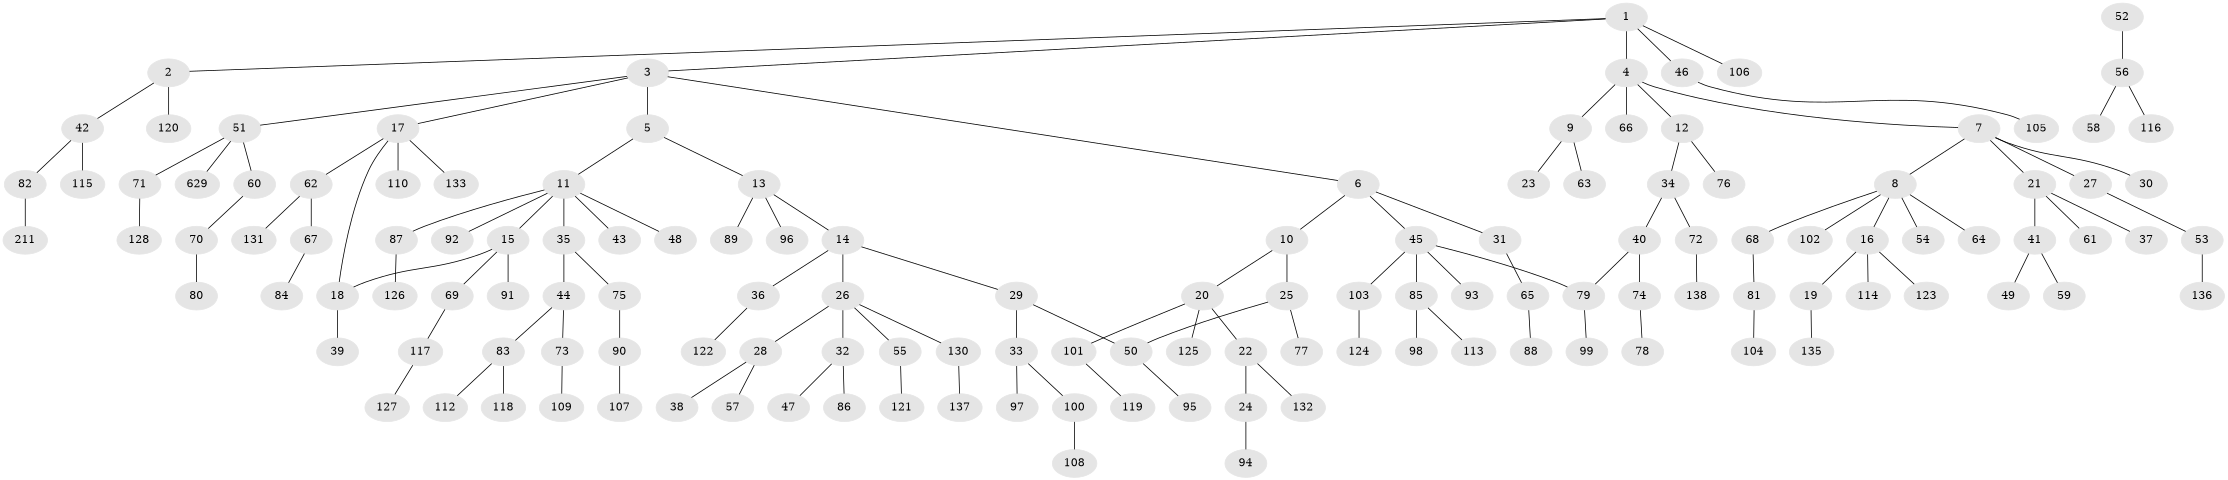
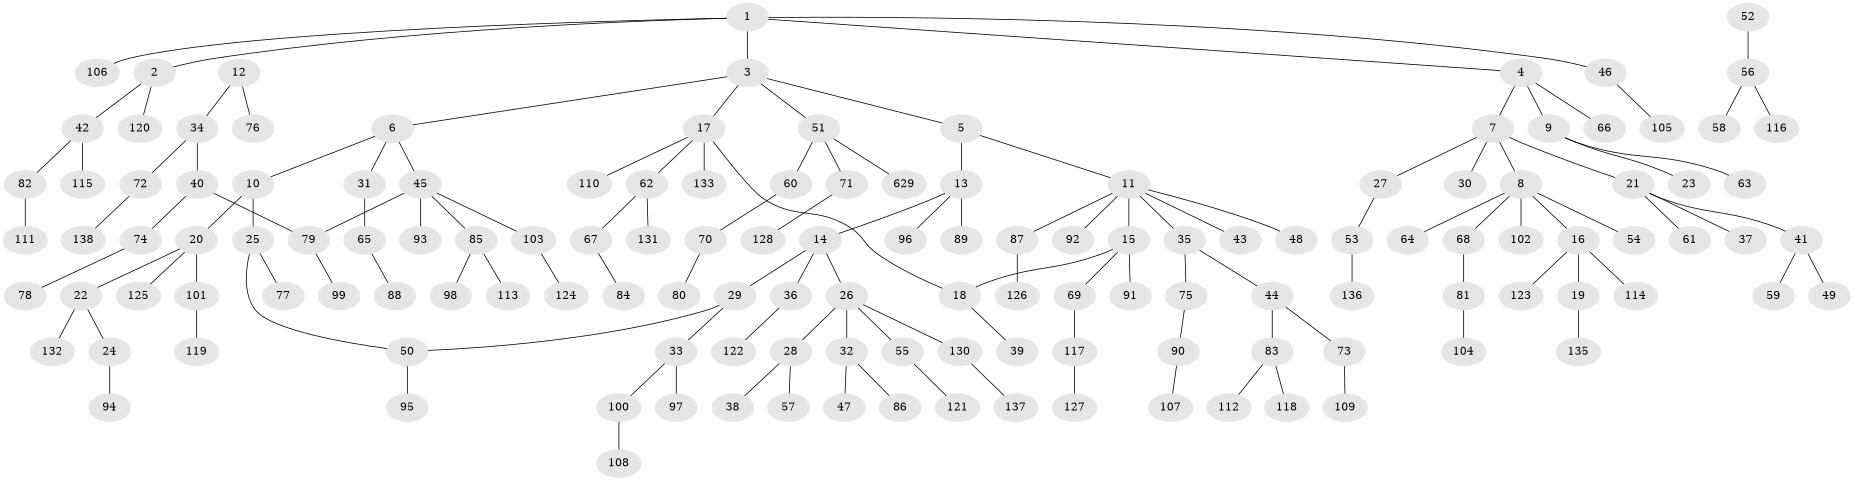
(1654, 101) -> none
(25, 240) -> (25, 240)
